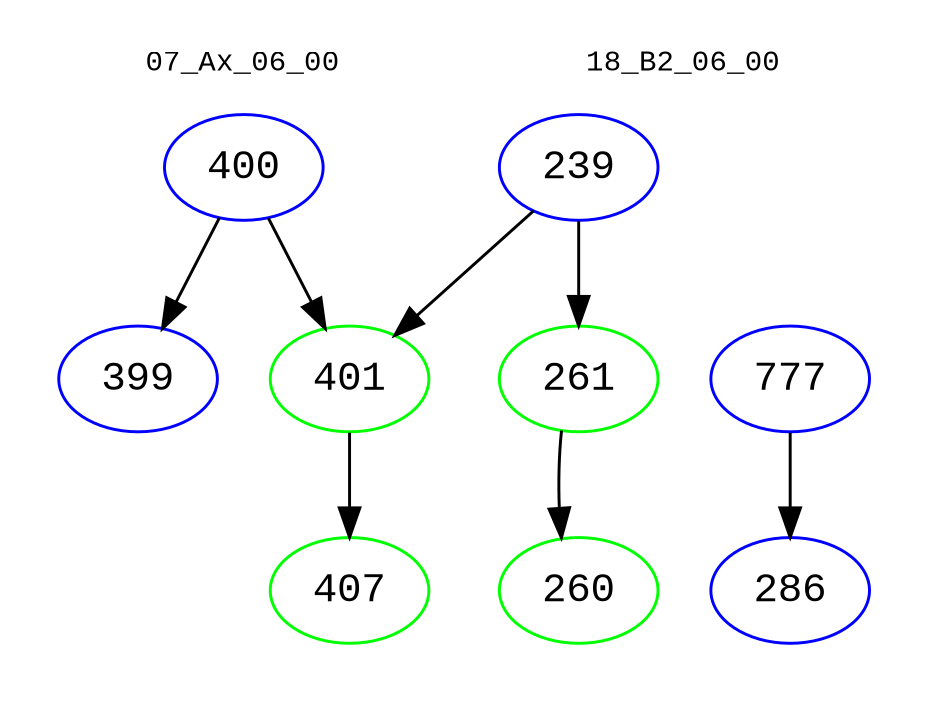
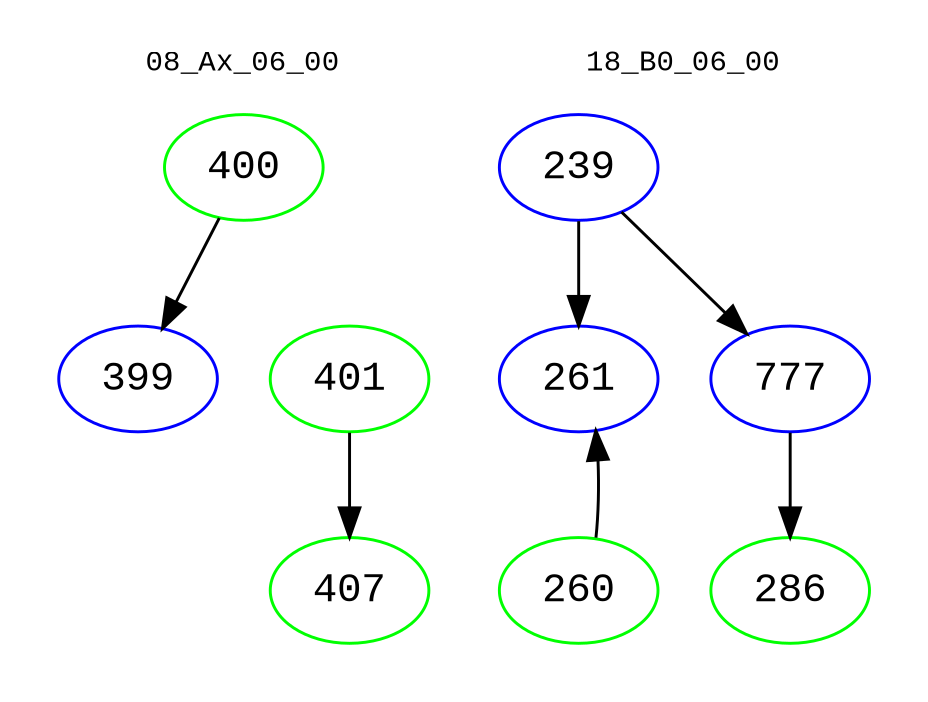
(244, 63) -> (244, 63)
(684, 63) -> (684, 63)
(244, 167) -> (244, 167)
(496, 245) -> (674, 263)
(290, 260) -> none
(579, 379) -> (579, 379)
(559, 469) -> (598, 499)
(790, 590) -> (790, 590)
